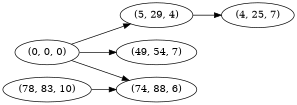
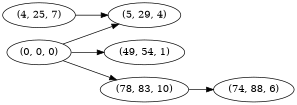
(204, 15) -> (88, 15)
(157, 52) -> (144, 52)
(97, 69) -> (87, 69)
